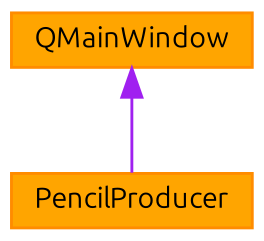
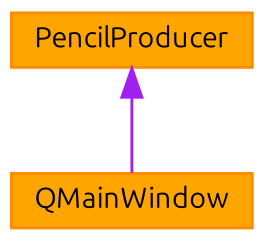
(132, 135) -> (132, 135)
